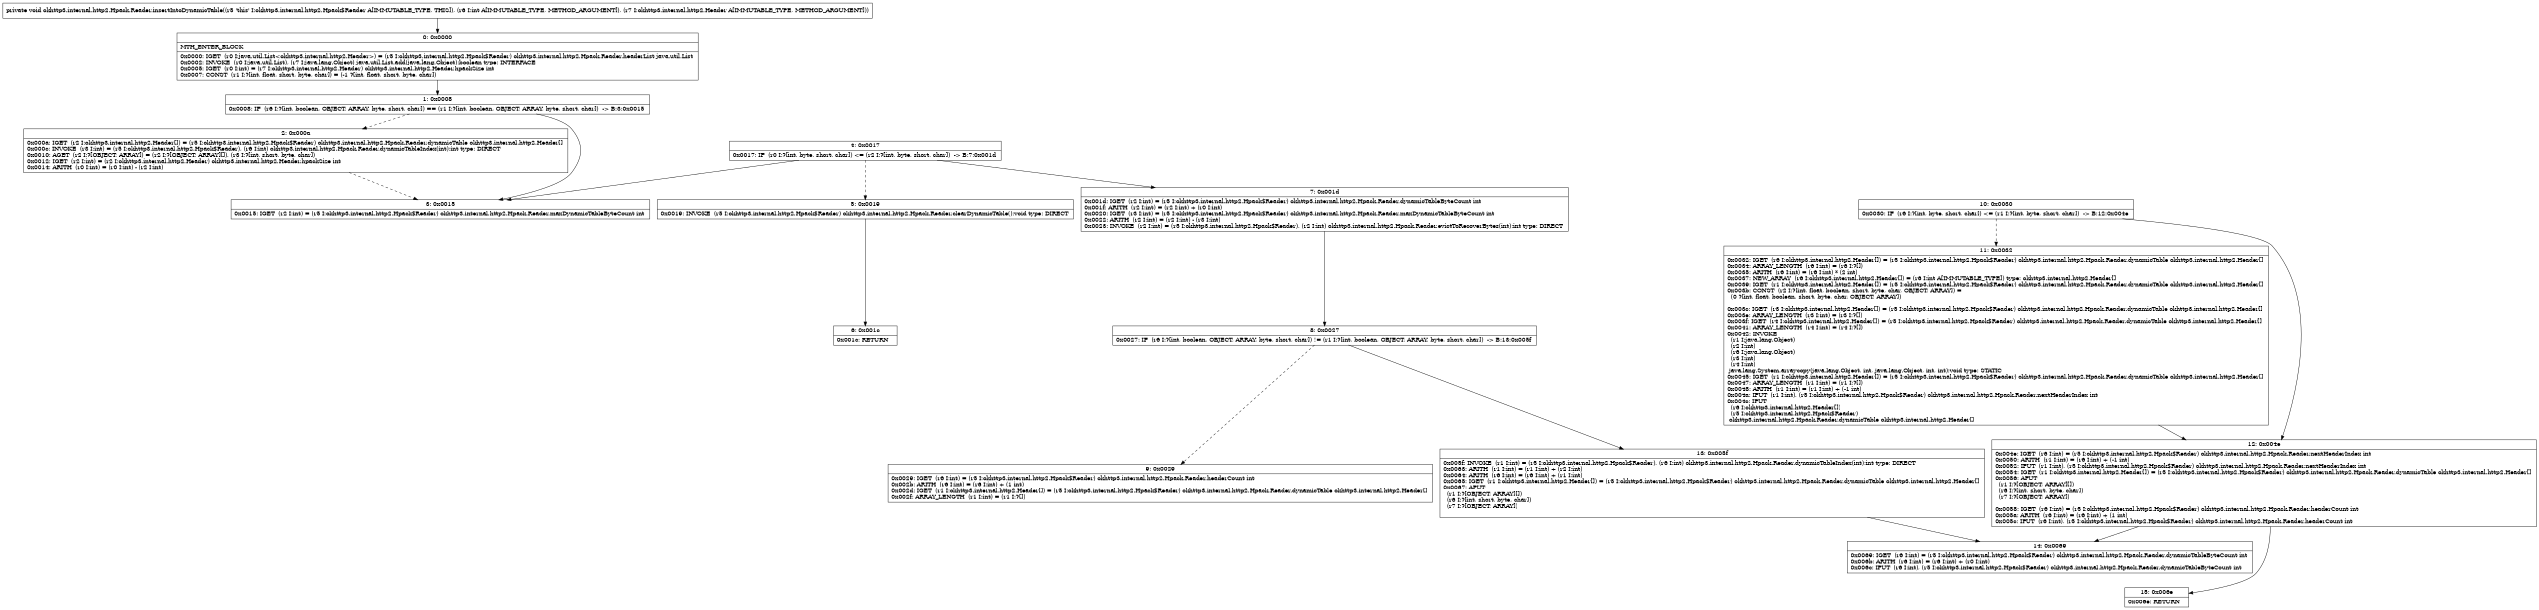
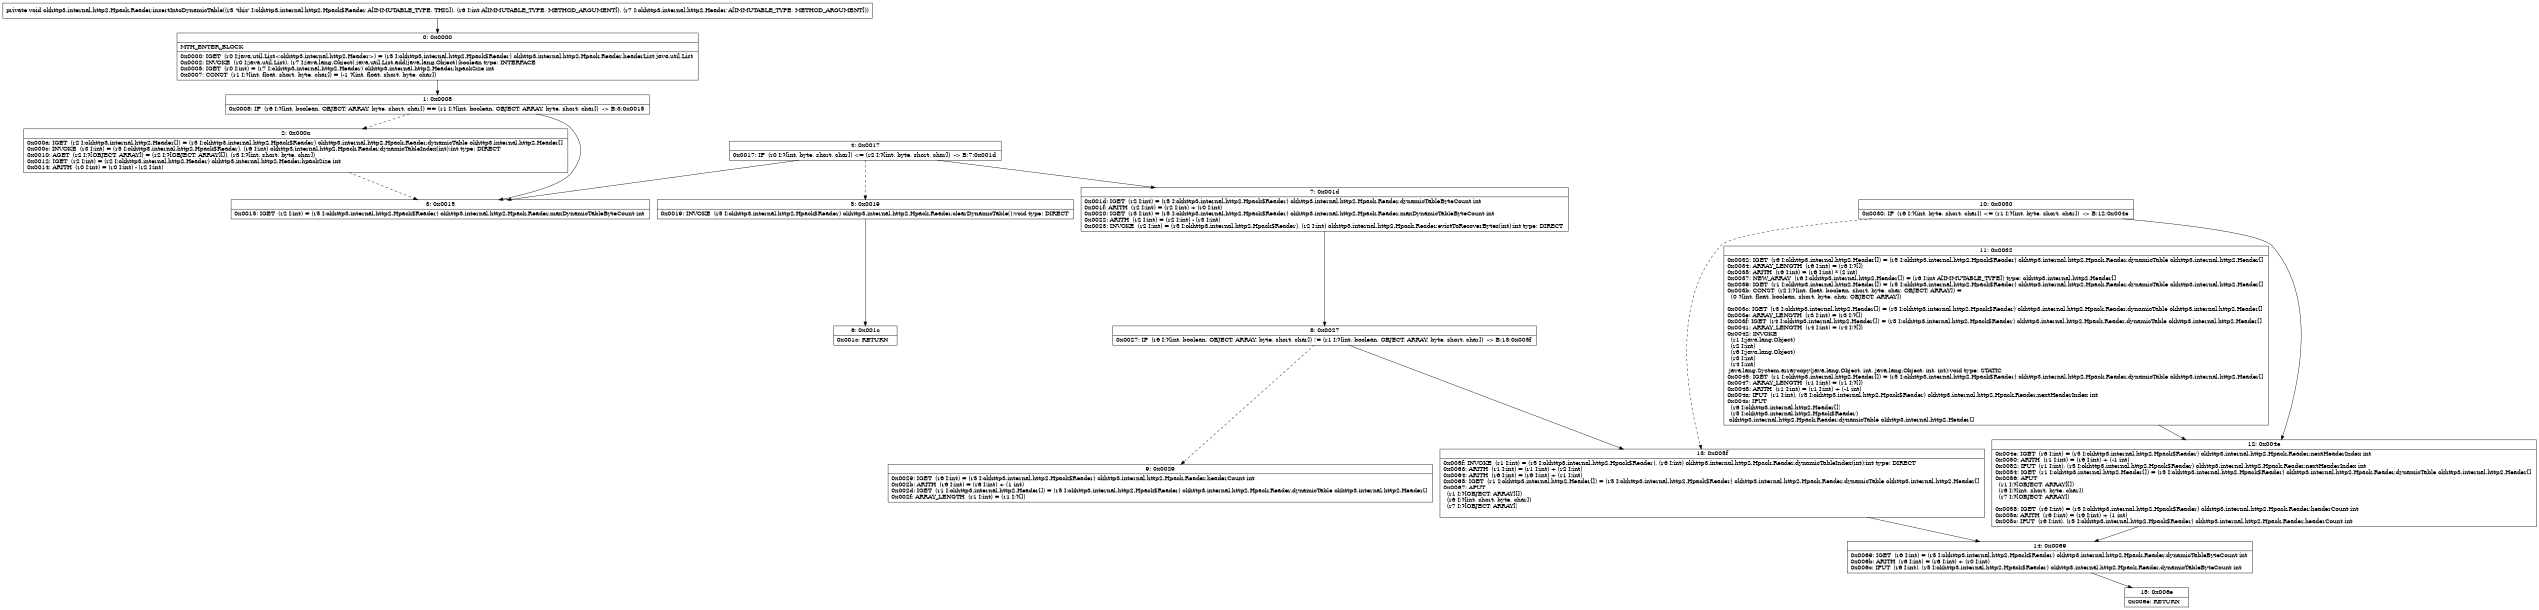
(1996, 230) -> (1705, 268)
(2249, 578) -> (2110, 580)
